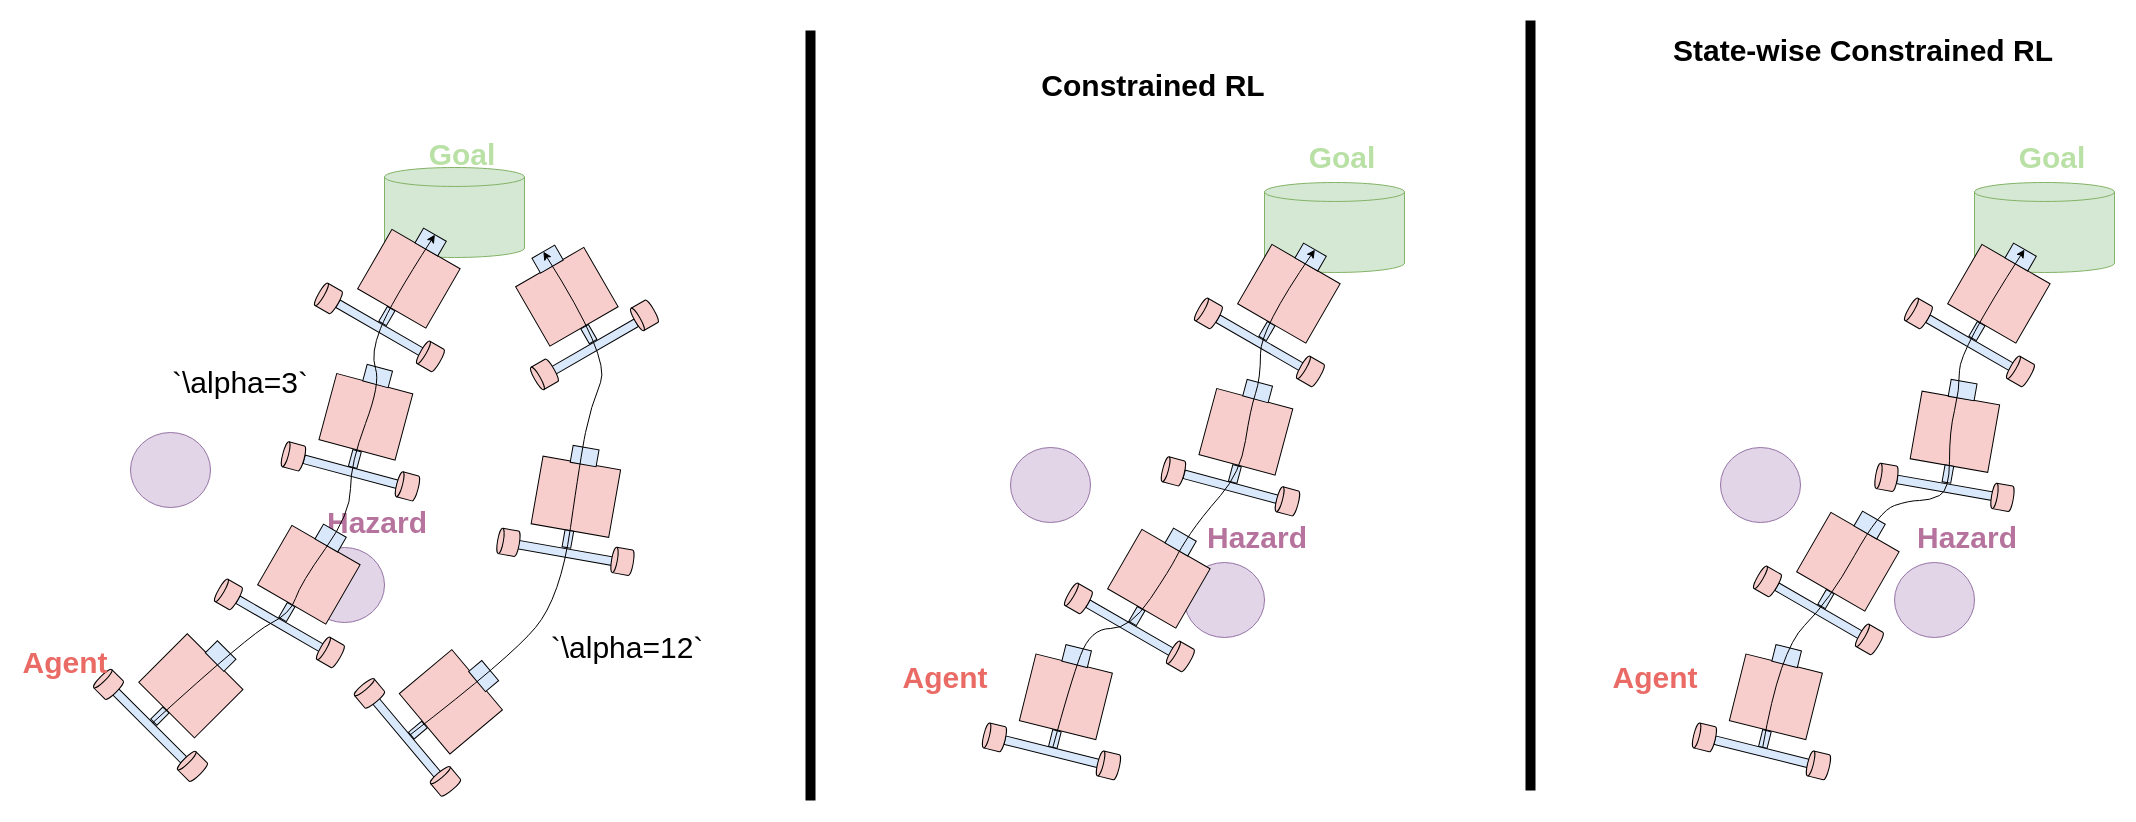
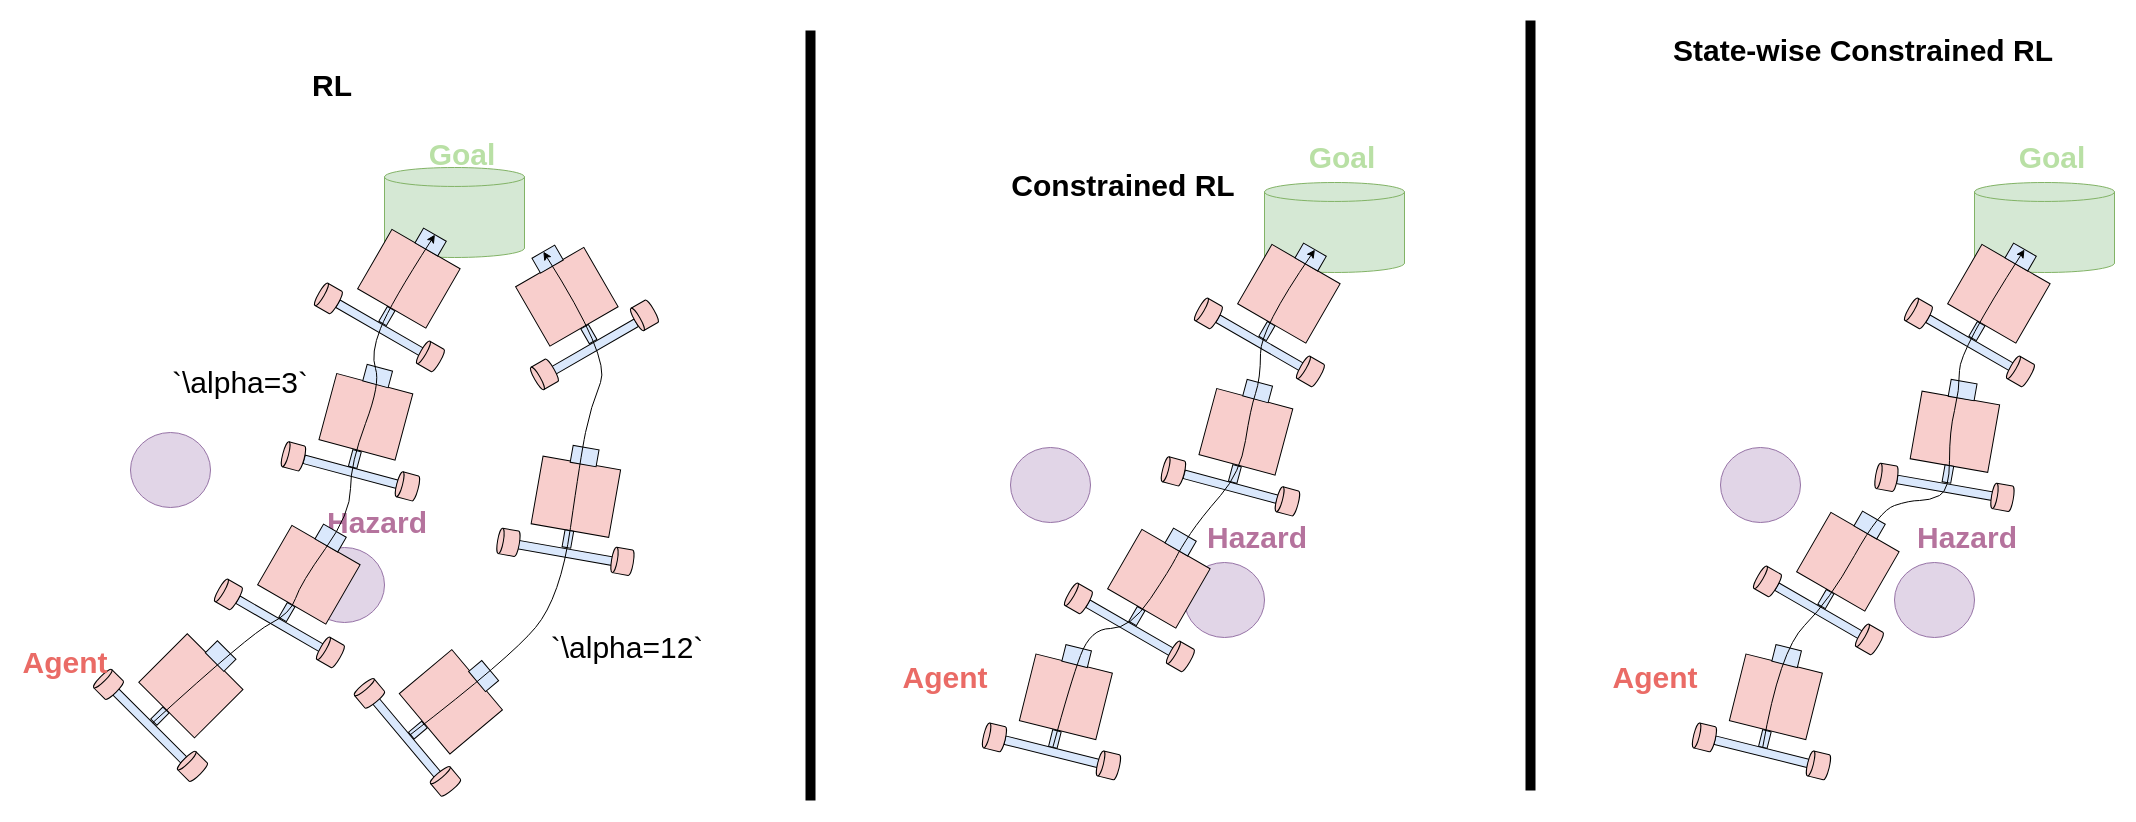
none -> (333, 86)
(1154, 86) -> (1124, 186)
